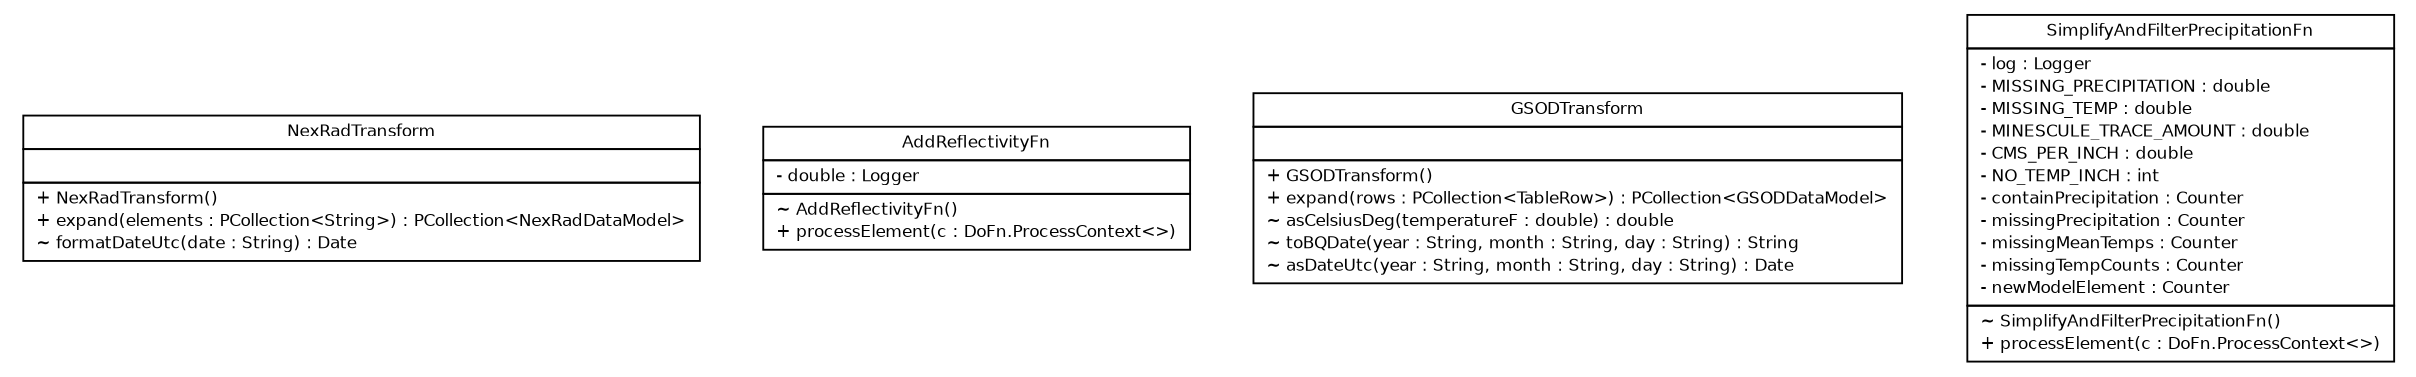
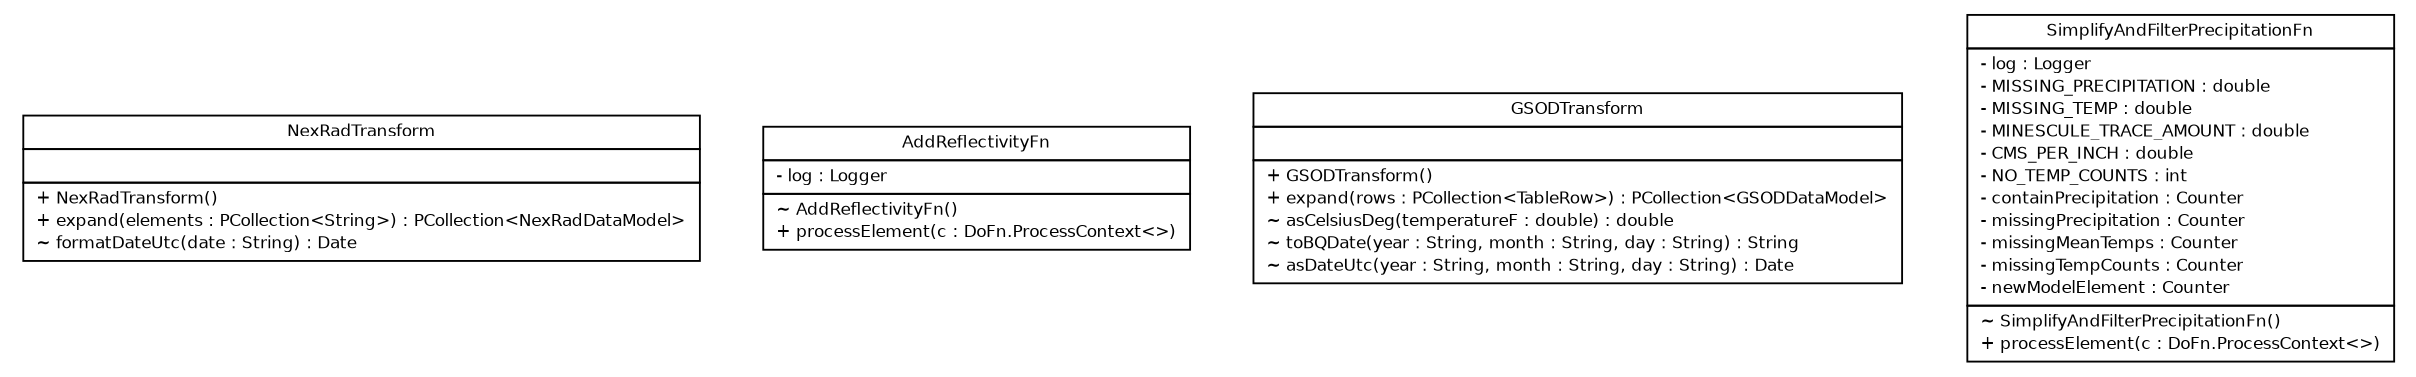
(848, 176) -> (832, 176)
(2071, 176) -> (2085, 176)
